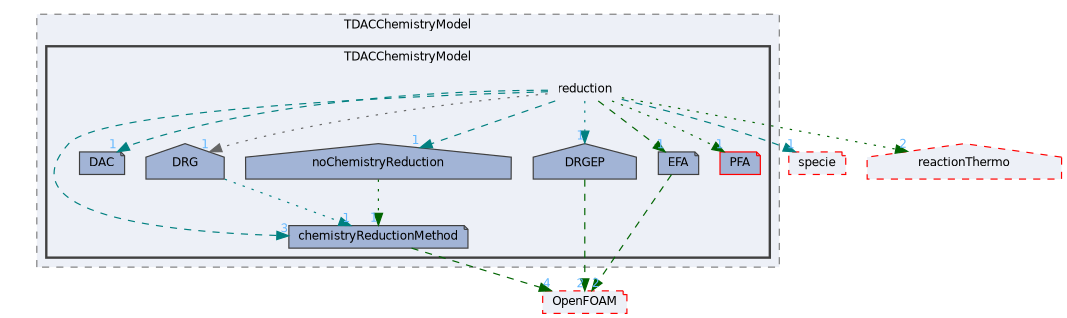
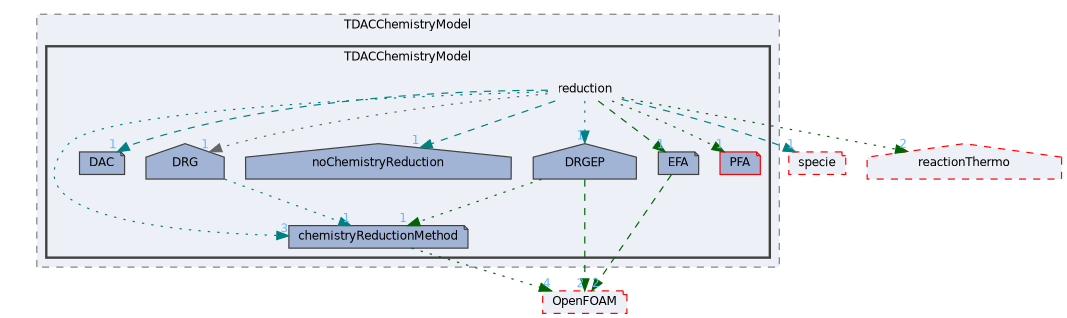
(169, 117) -> (169, 117)
(378, 196) -> (480, 201)
(498, 275) -> (498, 275)
